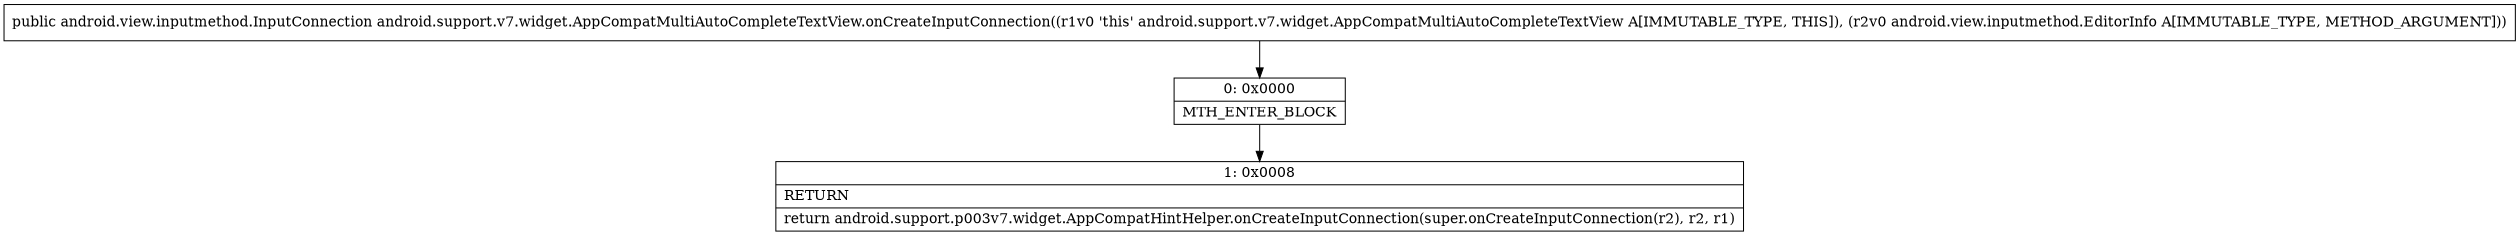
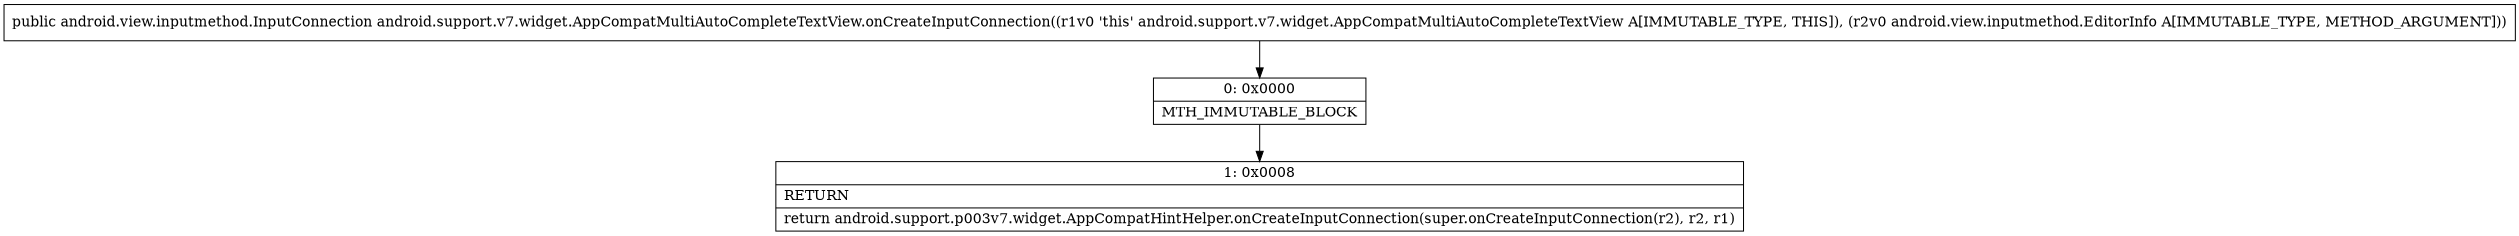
(1260, 112) -> (1260, 112)
